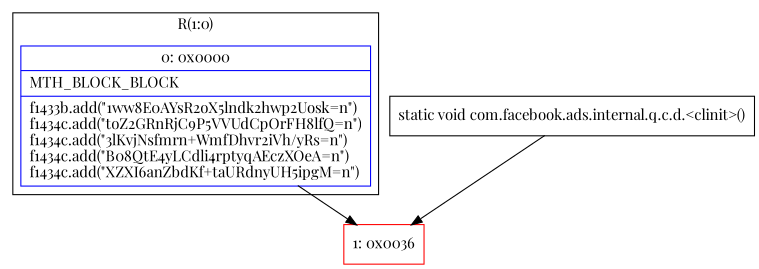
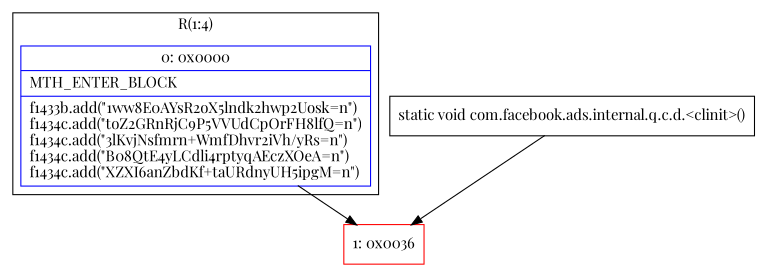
(196, 25) -> (196, 25)
(104, 83) -> (104, 83)
